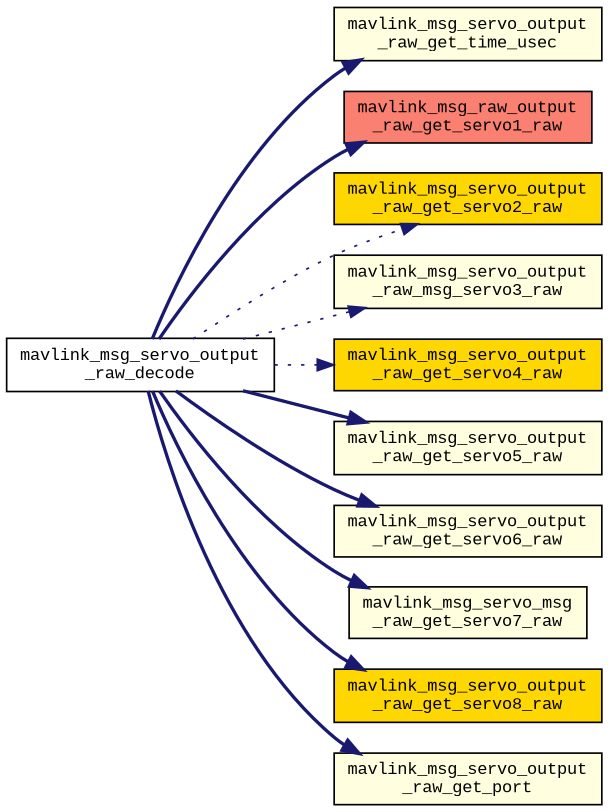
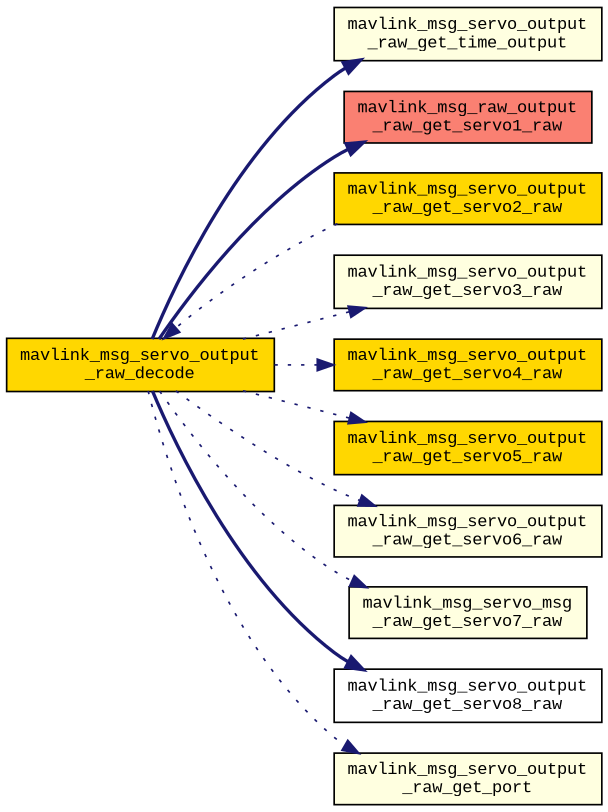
(468, 34) -> (468, 34)
(293, 276) -> (254, 271)
(468, 282) -> (468, 282)
(140, 365) -> (140, 365)
(296, 404) -> (296, 404)
(468, 448) -> (468, 448)
(264, 451) -> (264, 451)
(246, 496) -> (246, 496)
(220, 584) -> (220, 584)
(468, 696) -> (468, 696)
